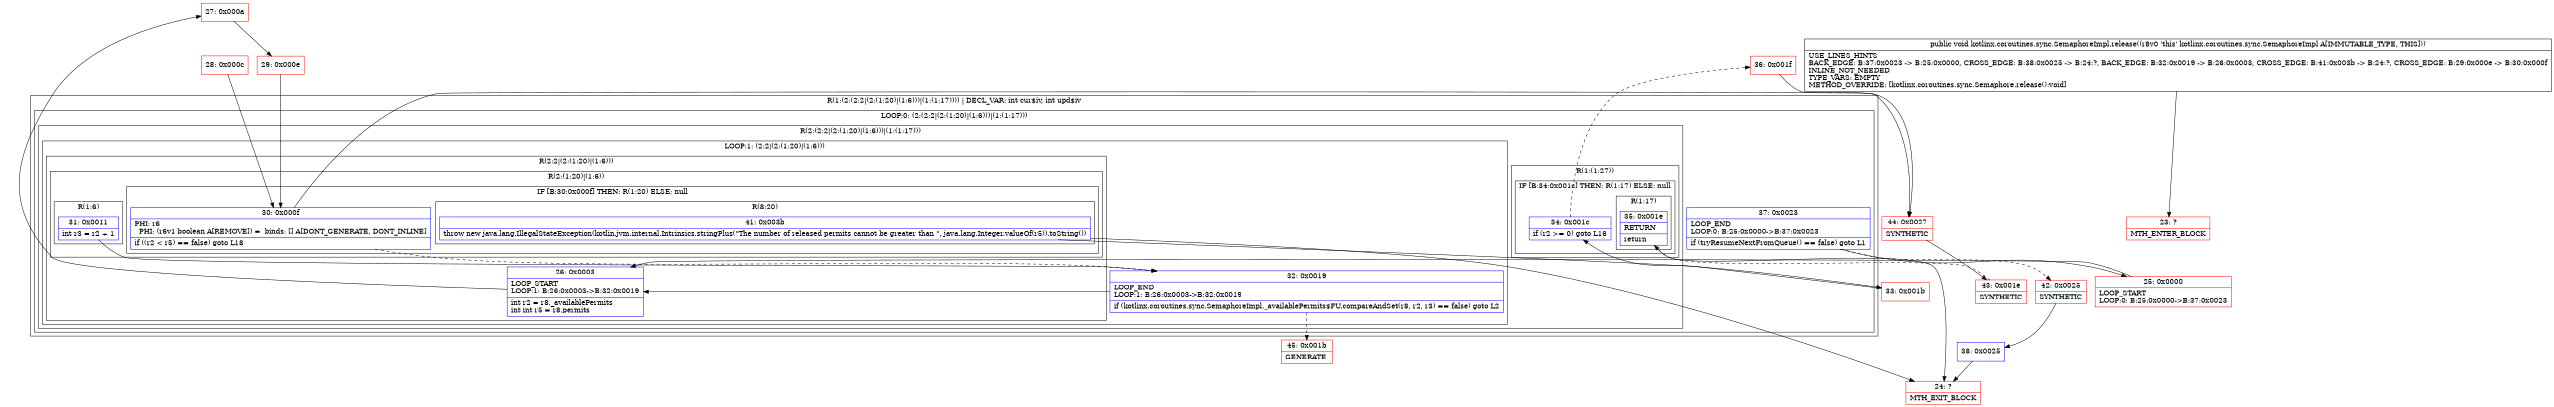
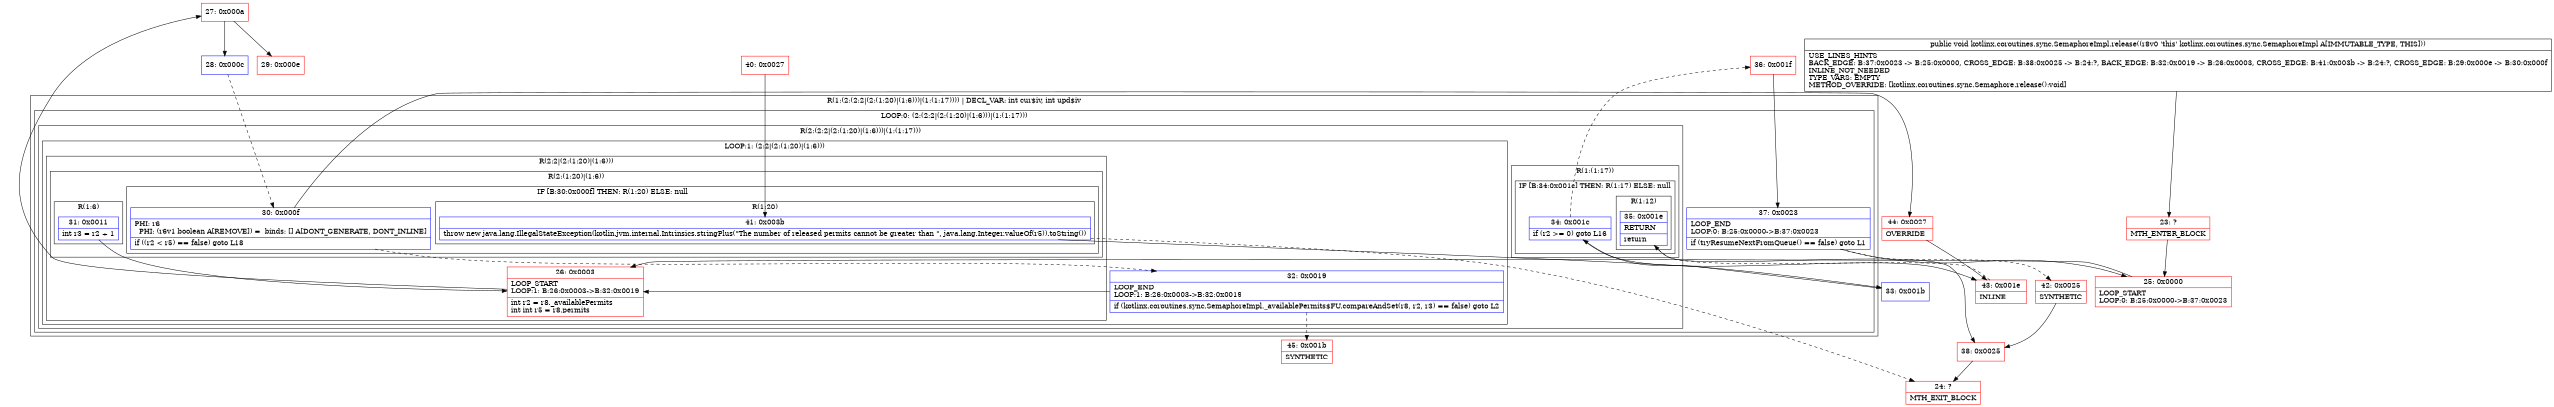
none -> (225, 36)
(225, 65) -> (225, 65)
none -> (765, 65)
(1883, 103) -> (1775, 138)
(249, 135) -> (249, 135)
(281, 135) -> none
(1595, 171) -> (1595, 171)
(1644, 202) -> (1644, 202)
(765, 207) -> (765, 207)
(1907, 234) -> (1905, 234)
none -> (2166, 256)
(490, 264) -> (297, 283)
(1487, 264) -> (1487, 264)
none -> (1776, 265)
(1935, 269) -> (1839, 259)
(575, 292) -> (575, 292)
(1905, 292) -> (1905, 292)
(2001, 297) -> (1993, 297)
(1981, 352) -> (1981, 352)
(1306, 357) -> (1307, 357)
